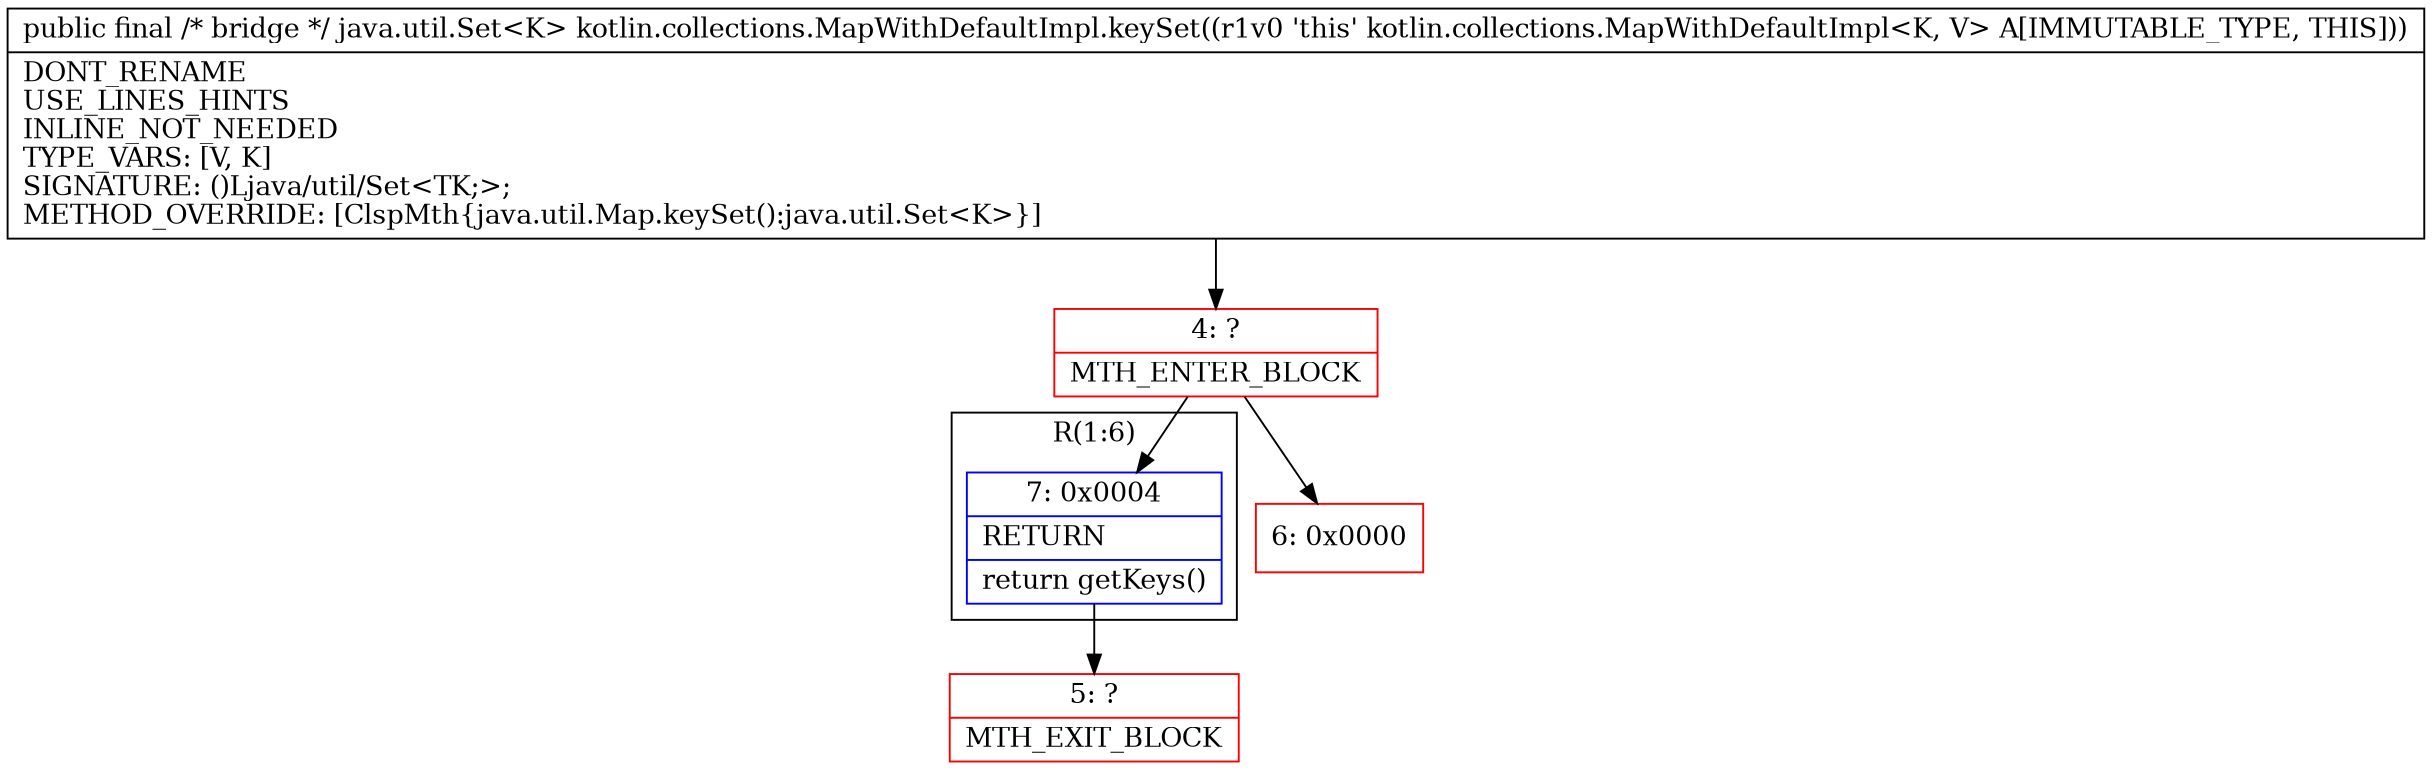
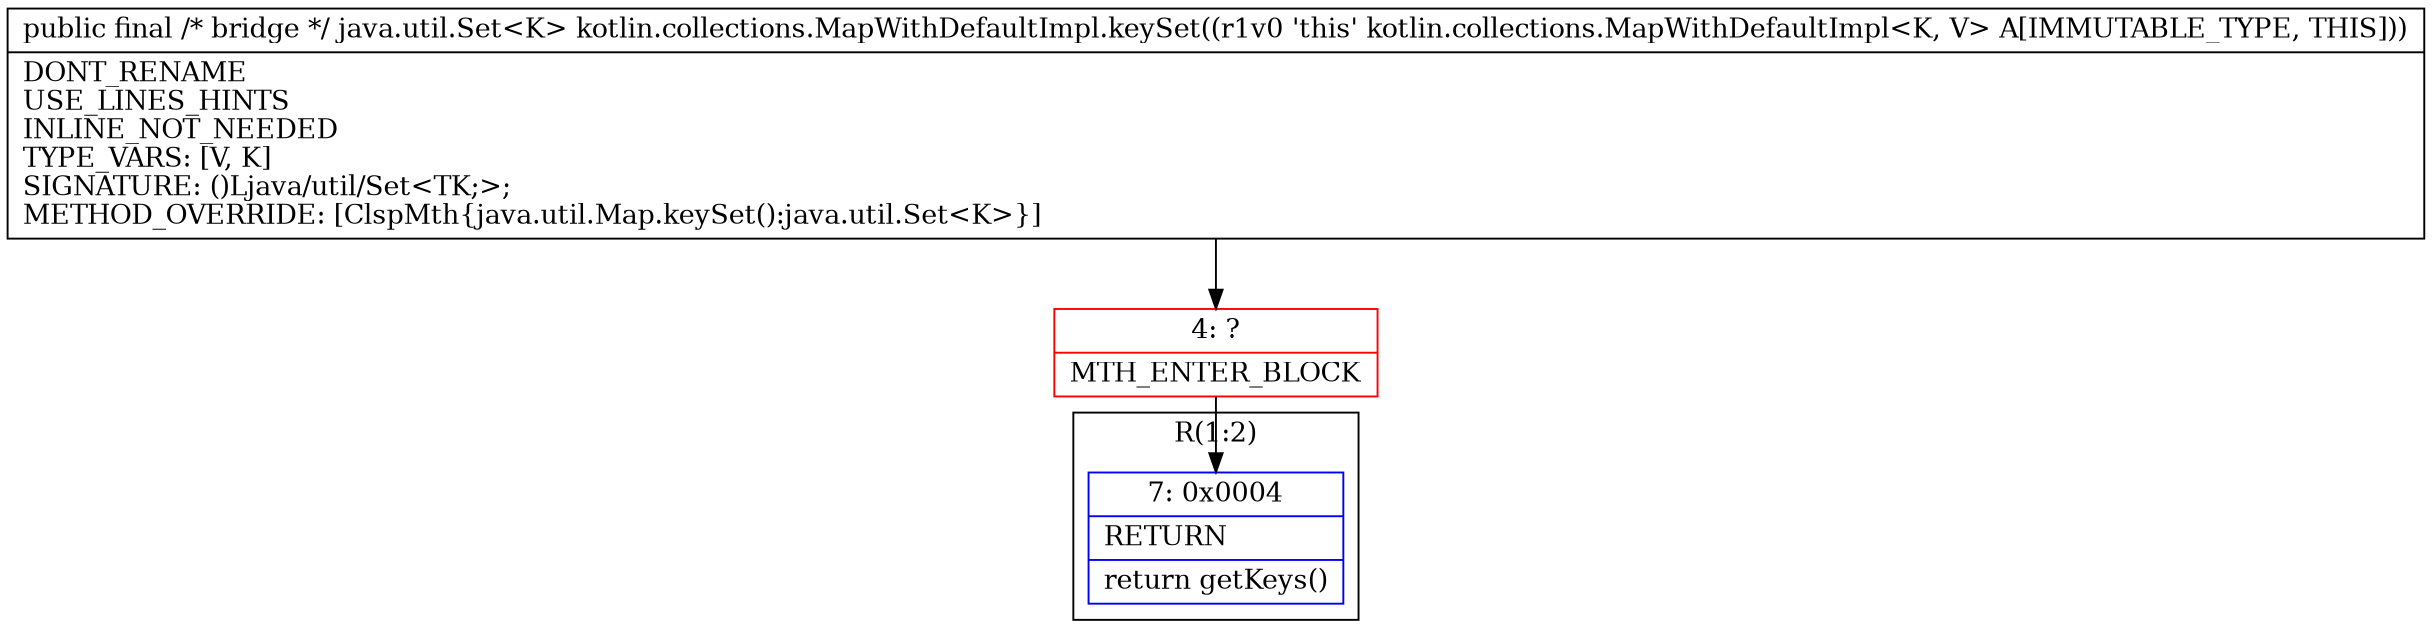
(1094, 434) -> (1216, 434)
(1340, 538) -> none
(1094, 718) -> none
